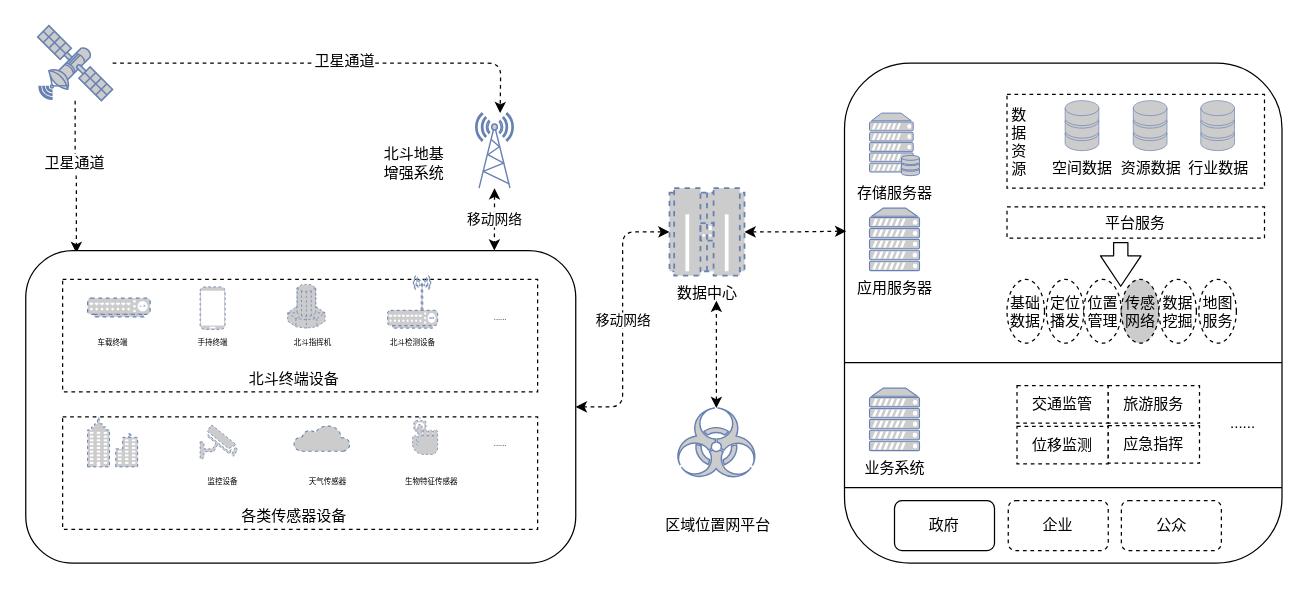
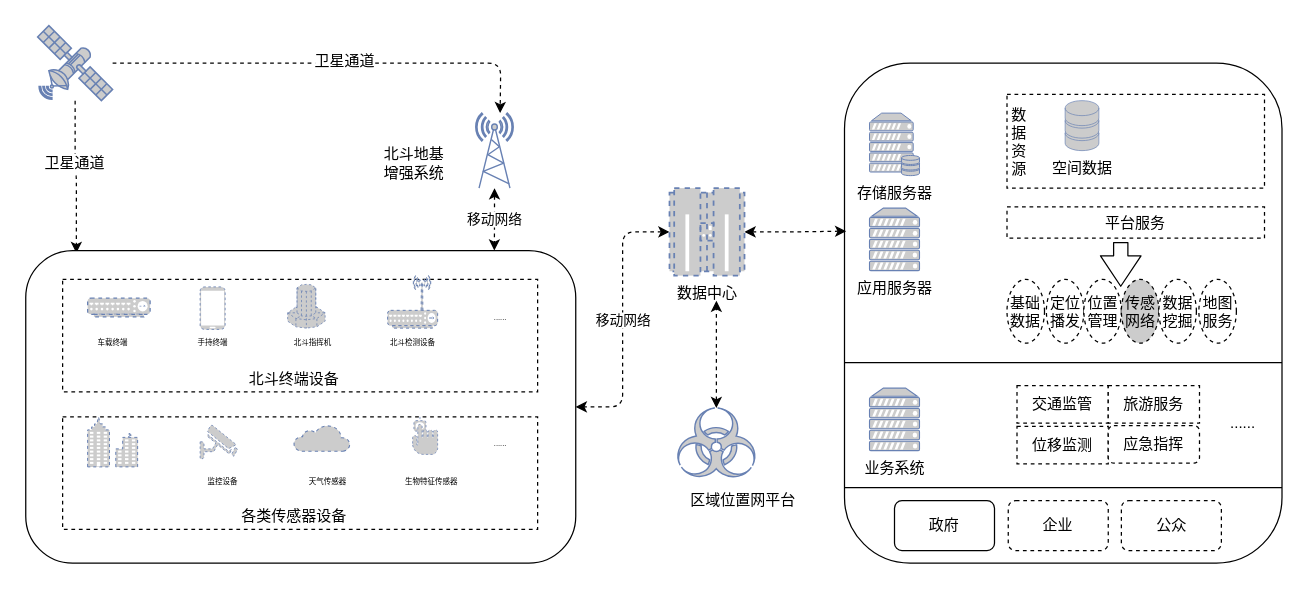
(1150, 126) -> none
(1218, 126) -> none
(1154, 444) -> (1154, 444)
(725, 526) -> (750, 501)
